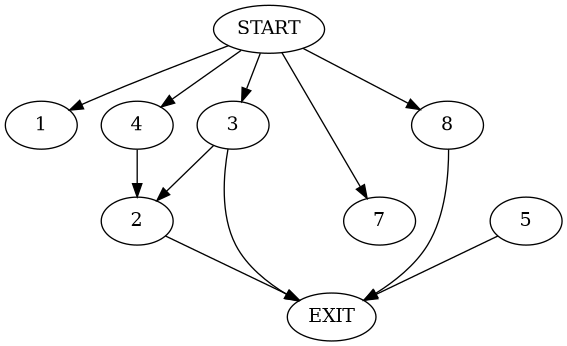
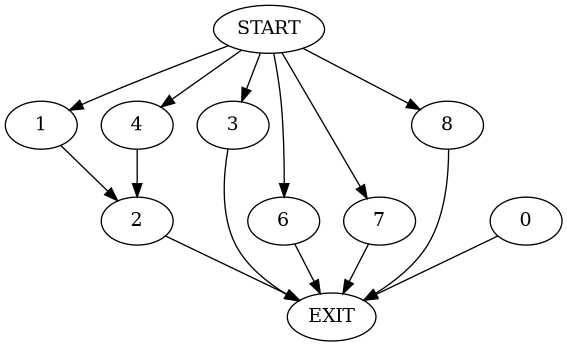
(190, 168) -> (84, 168)
none -> (284, 221)
(526, 221) -> (526, 221)
none -> (359, 263)
